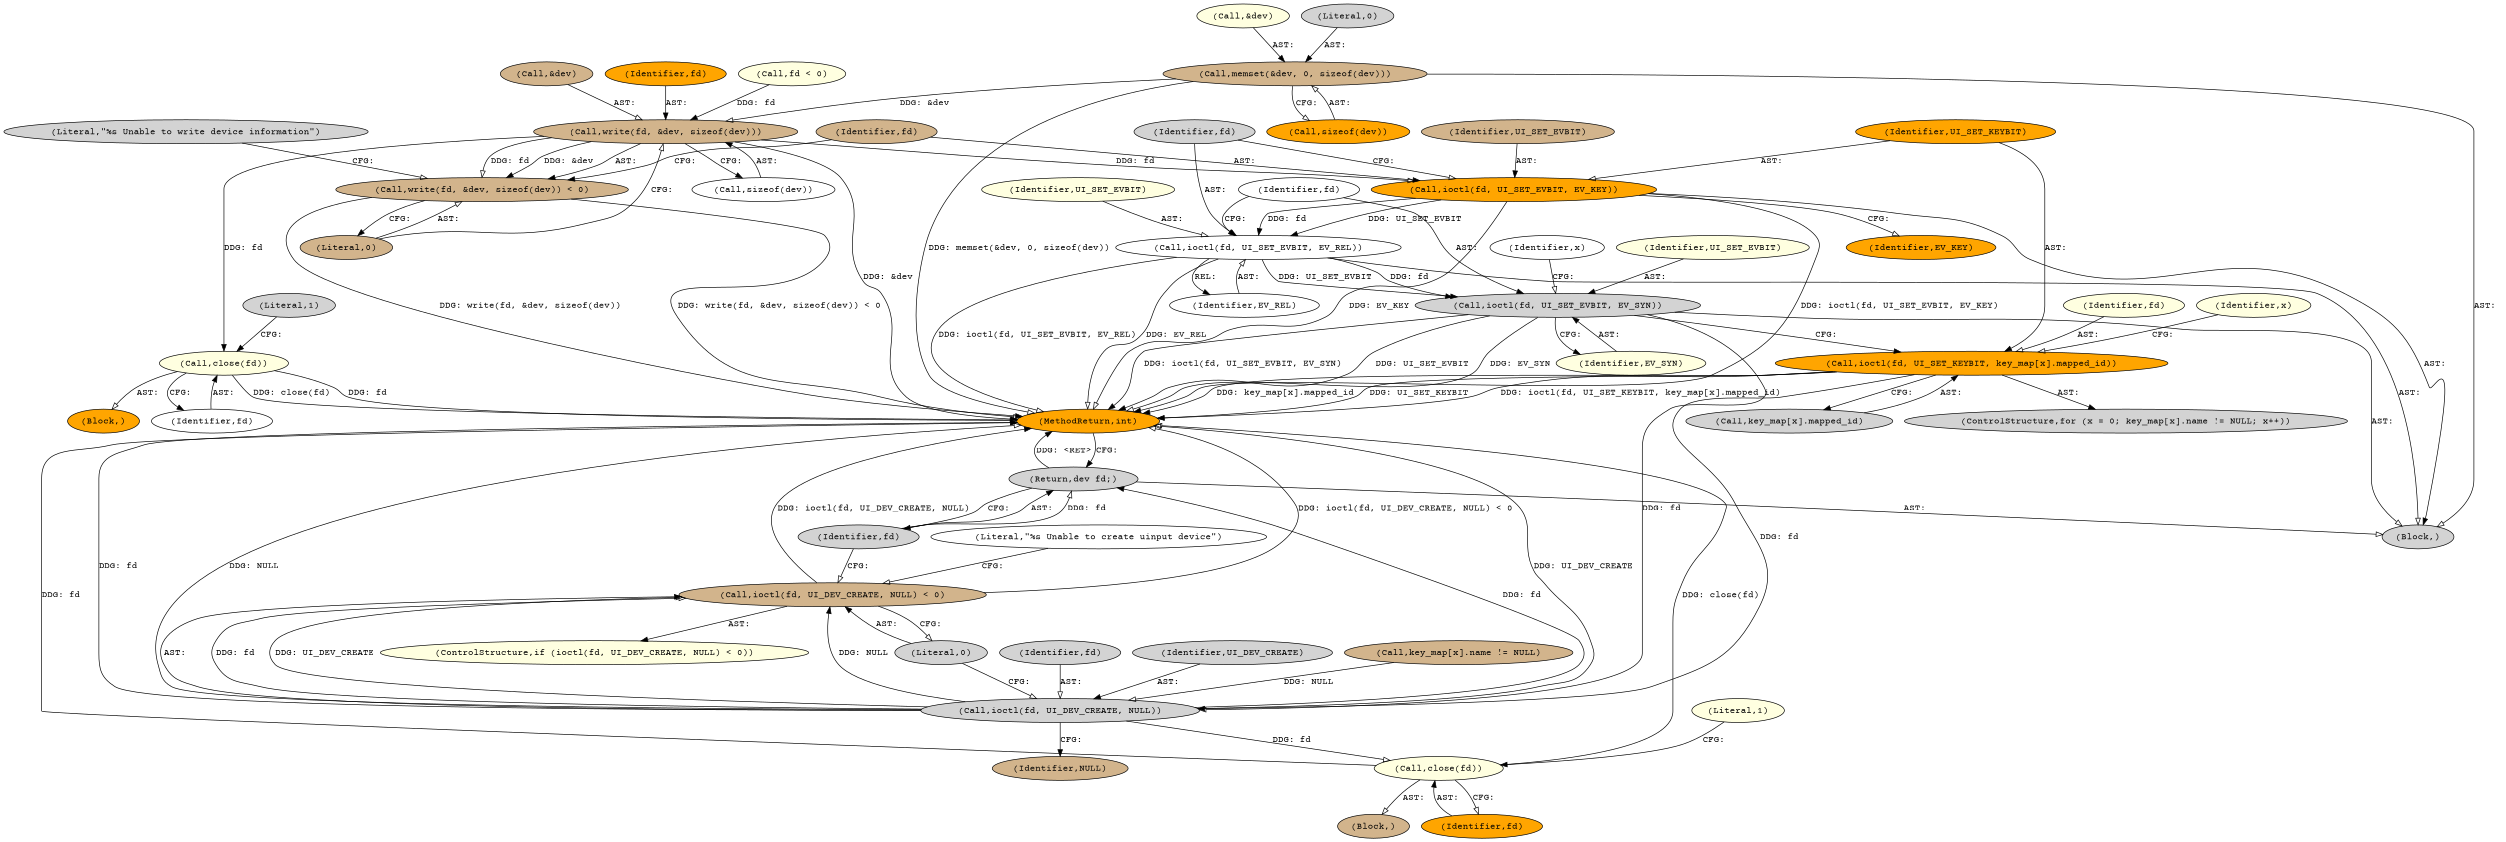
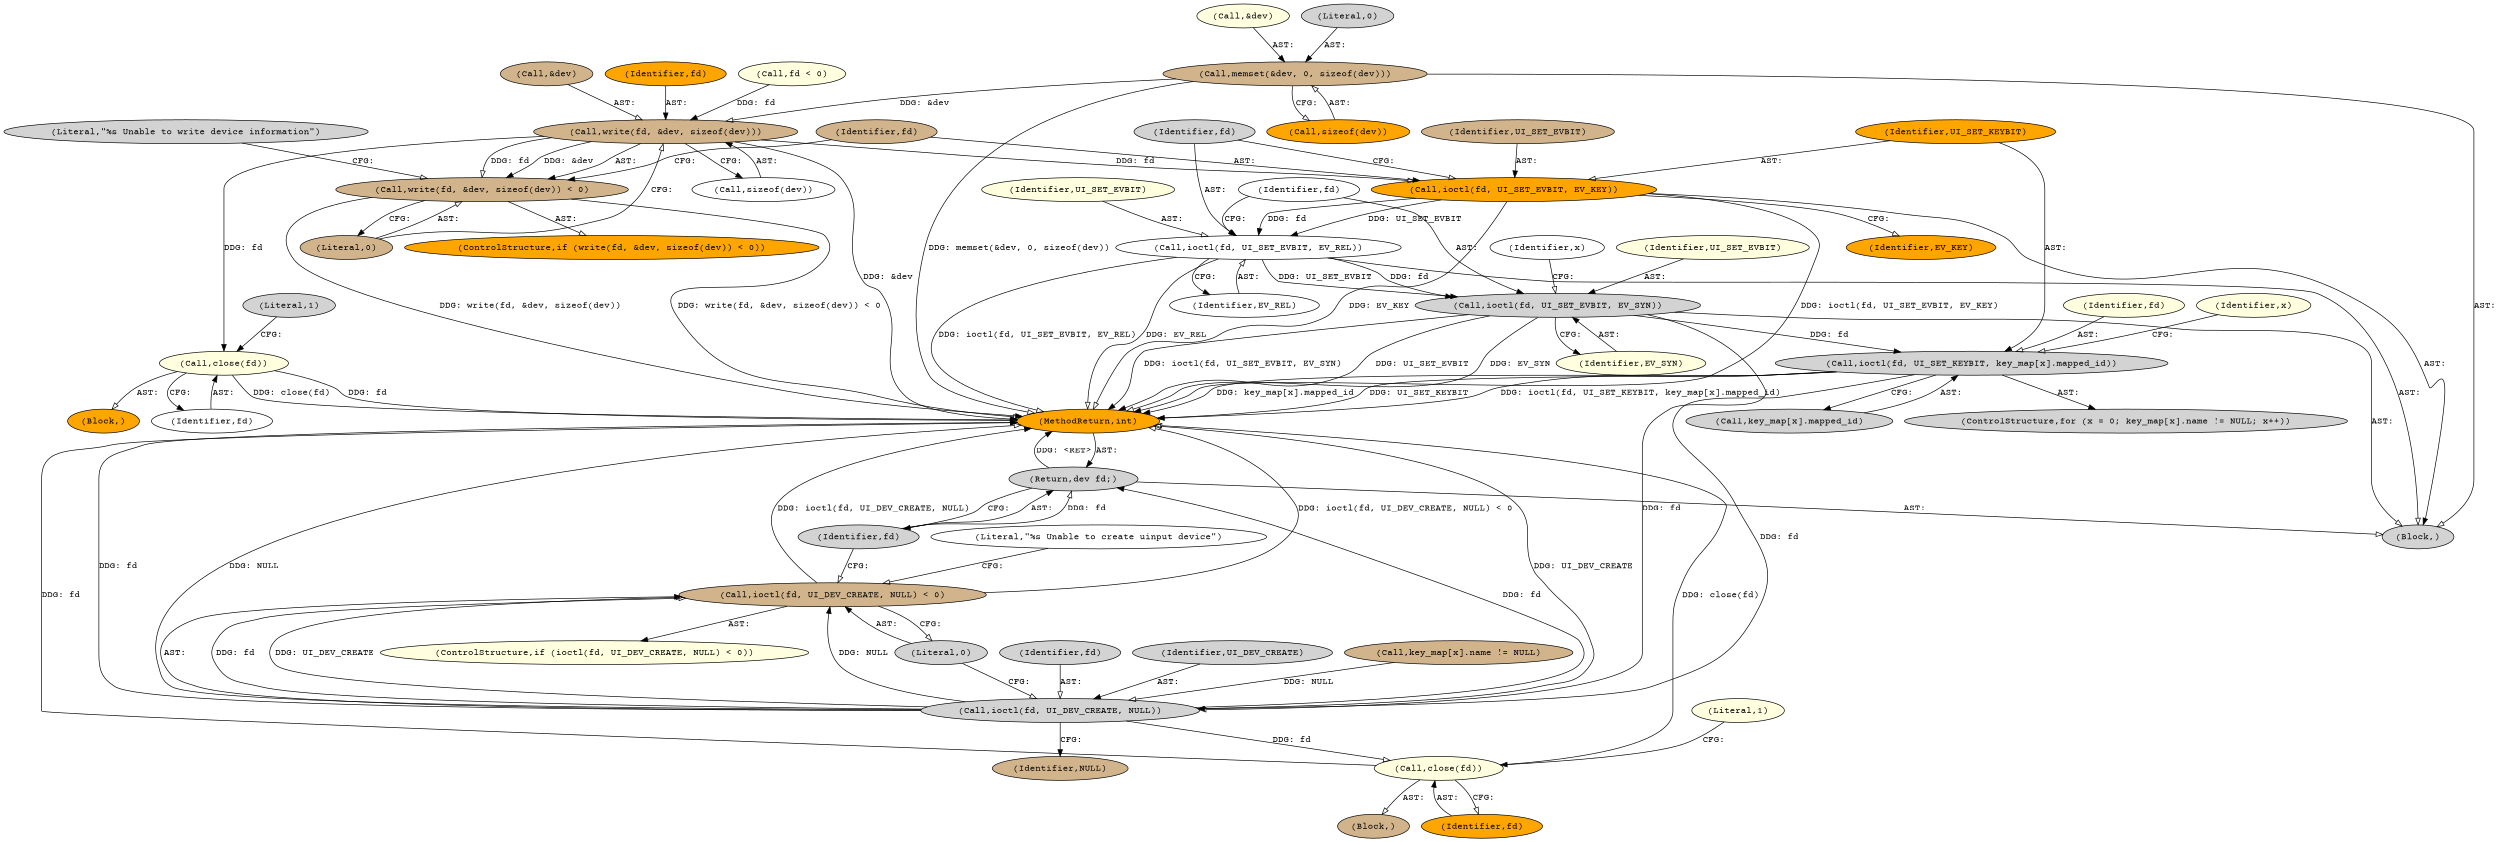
none -> (612, 247)
(1209, 276) -> (1209, 276)
(1829, 334) -> (1829, 334)
(1972, 363) -> (1972, 363)
(1110, 450) -> (1110, 450)
